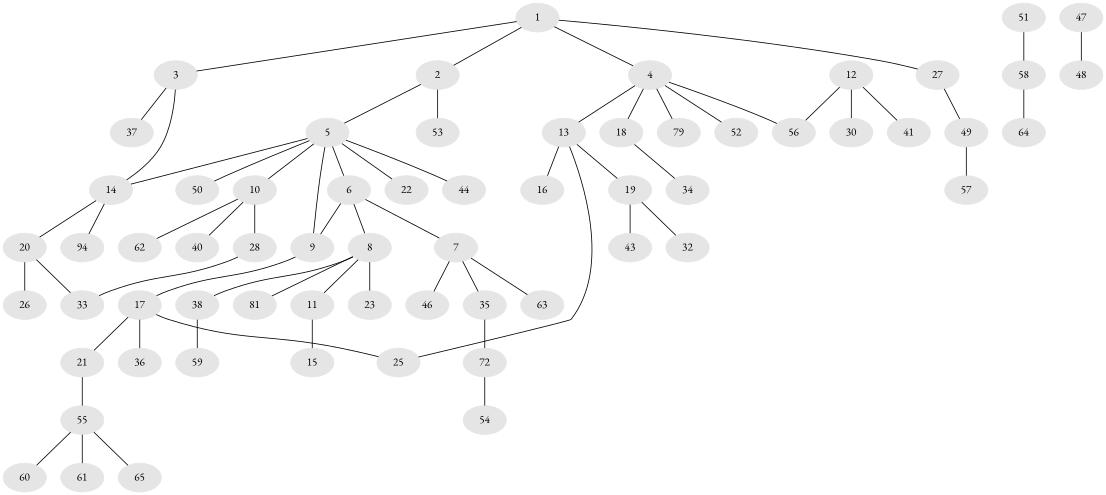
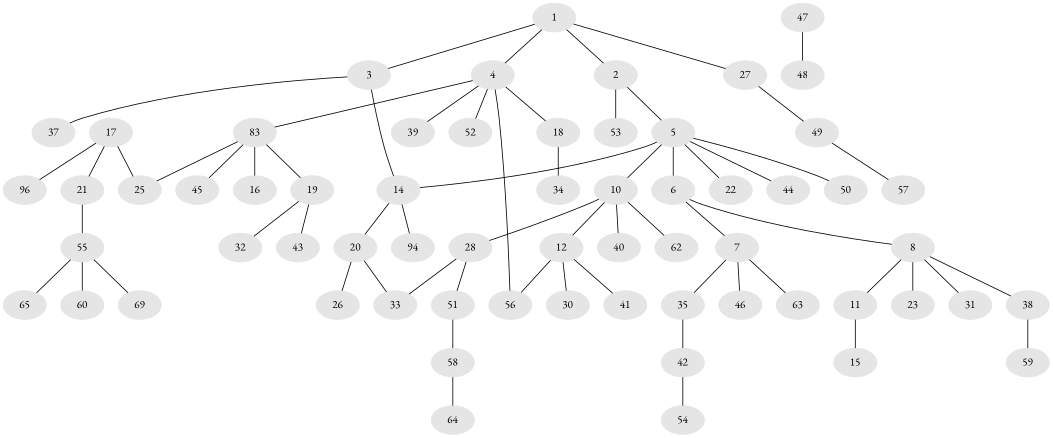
(564, 133) -> (255, 133)
(679, 133) -> (413, 133)
none -> (197, 190)
none -> (589, 219)
(312, 248) -> none
none -> (462, 276)
(255, 305) -> (970, 305)
(140, 363) -> (25, 190)
(485, 363) -> (683, 363)
(82, 478) -> (140, 305)
